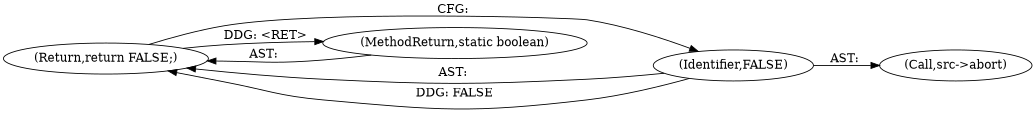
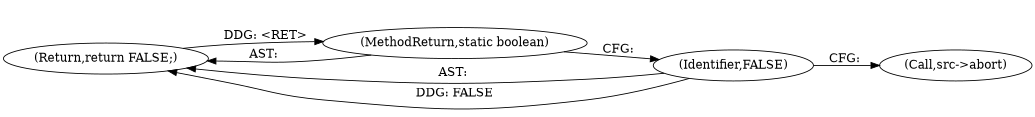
(420, 16) -> (607, 55)
(847, 59) -> (847, 59)
